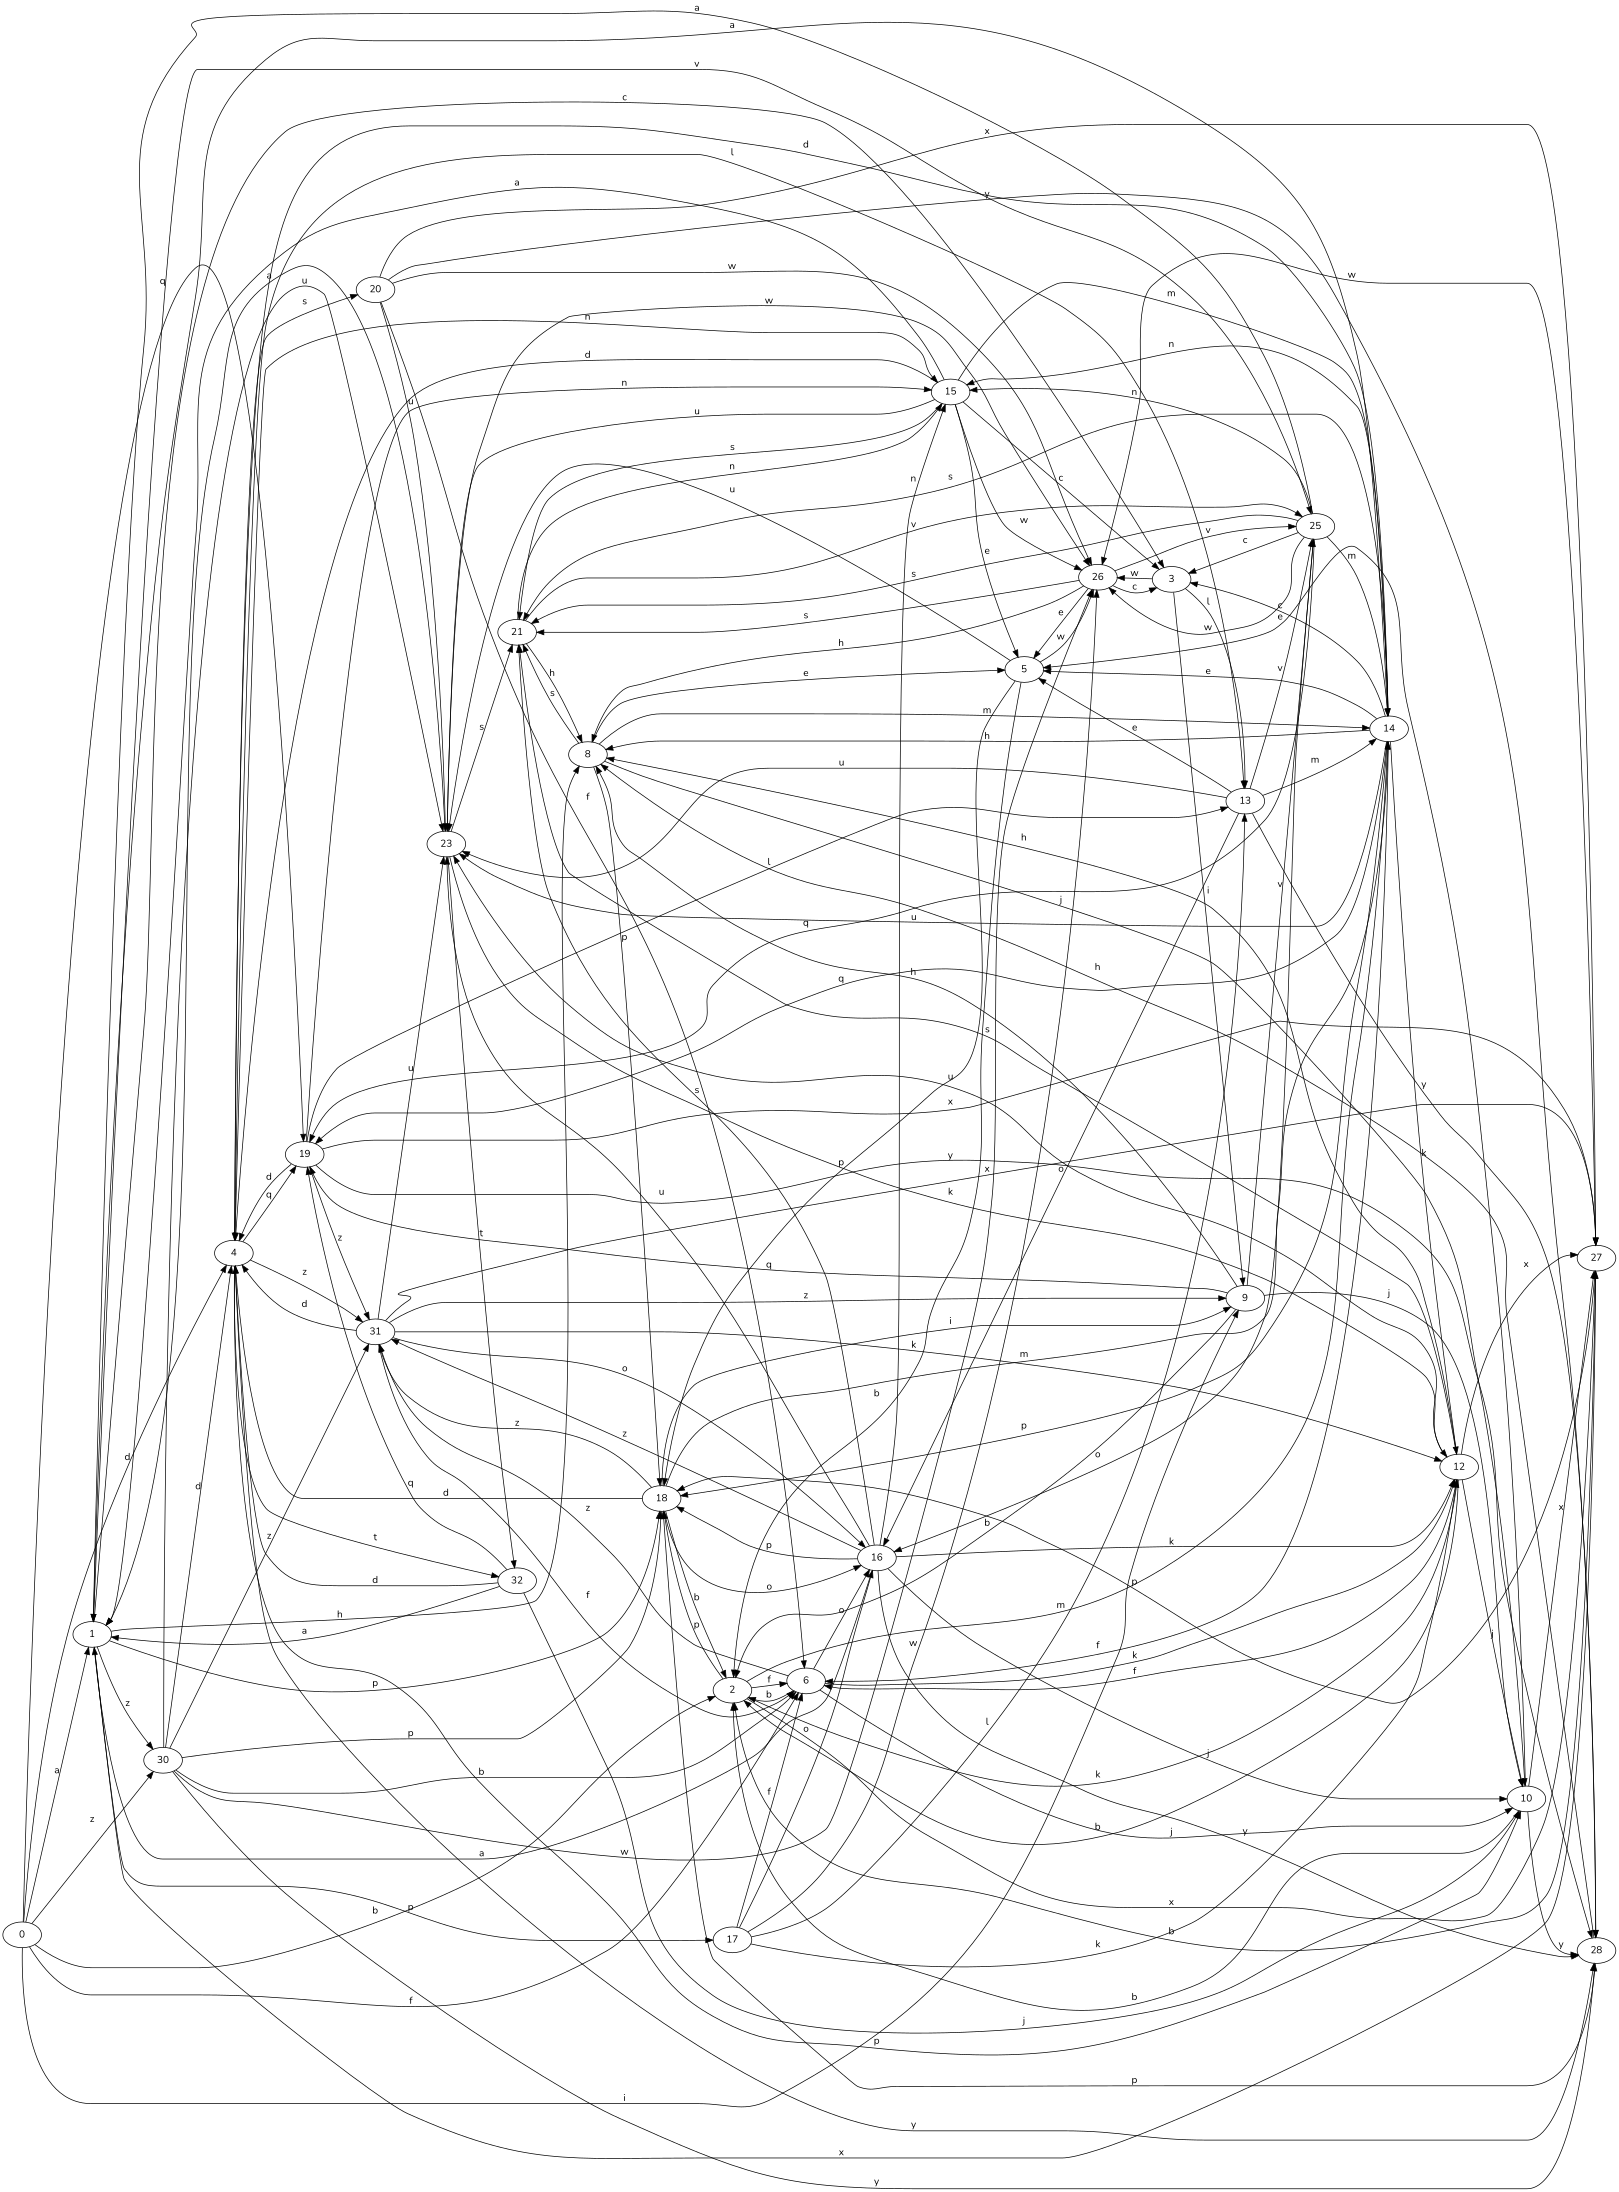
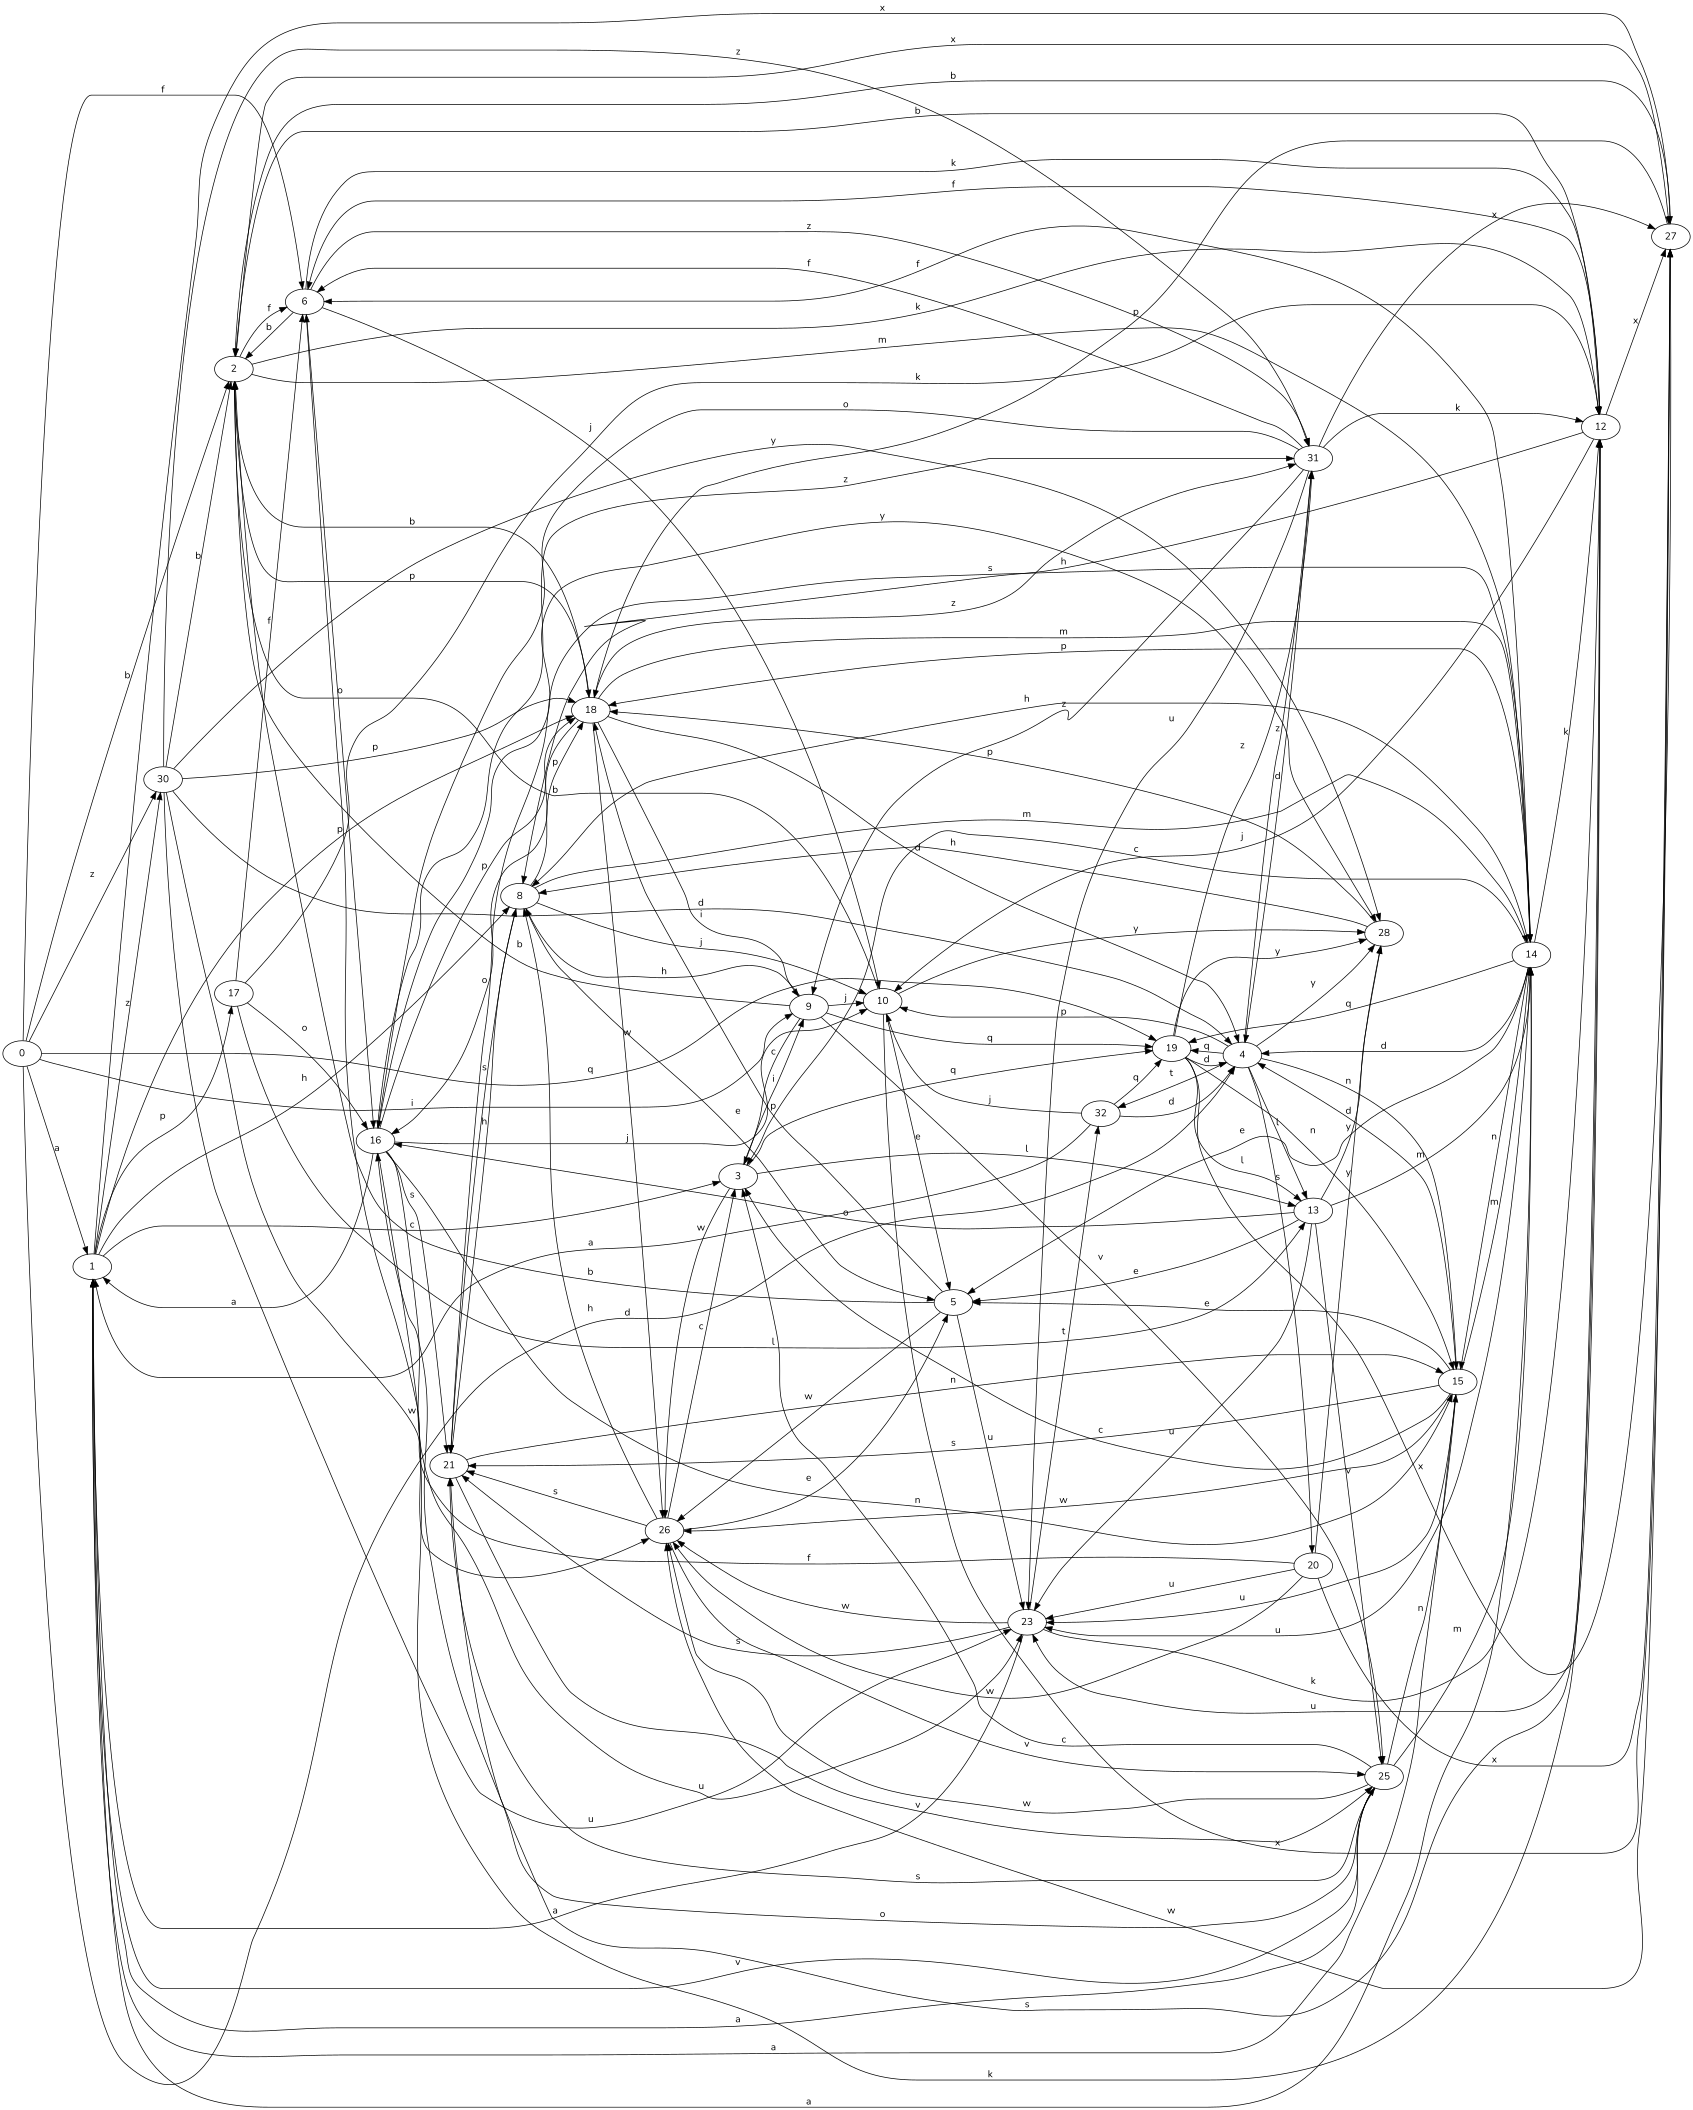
(936, 903) -> (935, 1083)
none -> (768, 1078)
(1006, 1332) -> (631, 1117)
(492, 1777) -> (198, 578)
